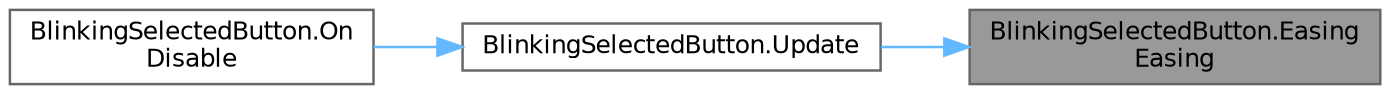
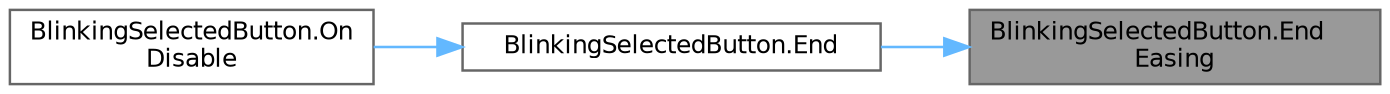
(672, 47) -> (672, 47)
(1175, 47) -> (1175, 47)
